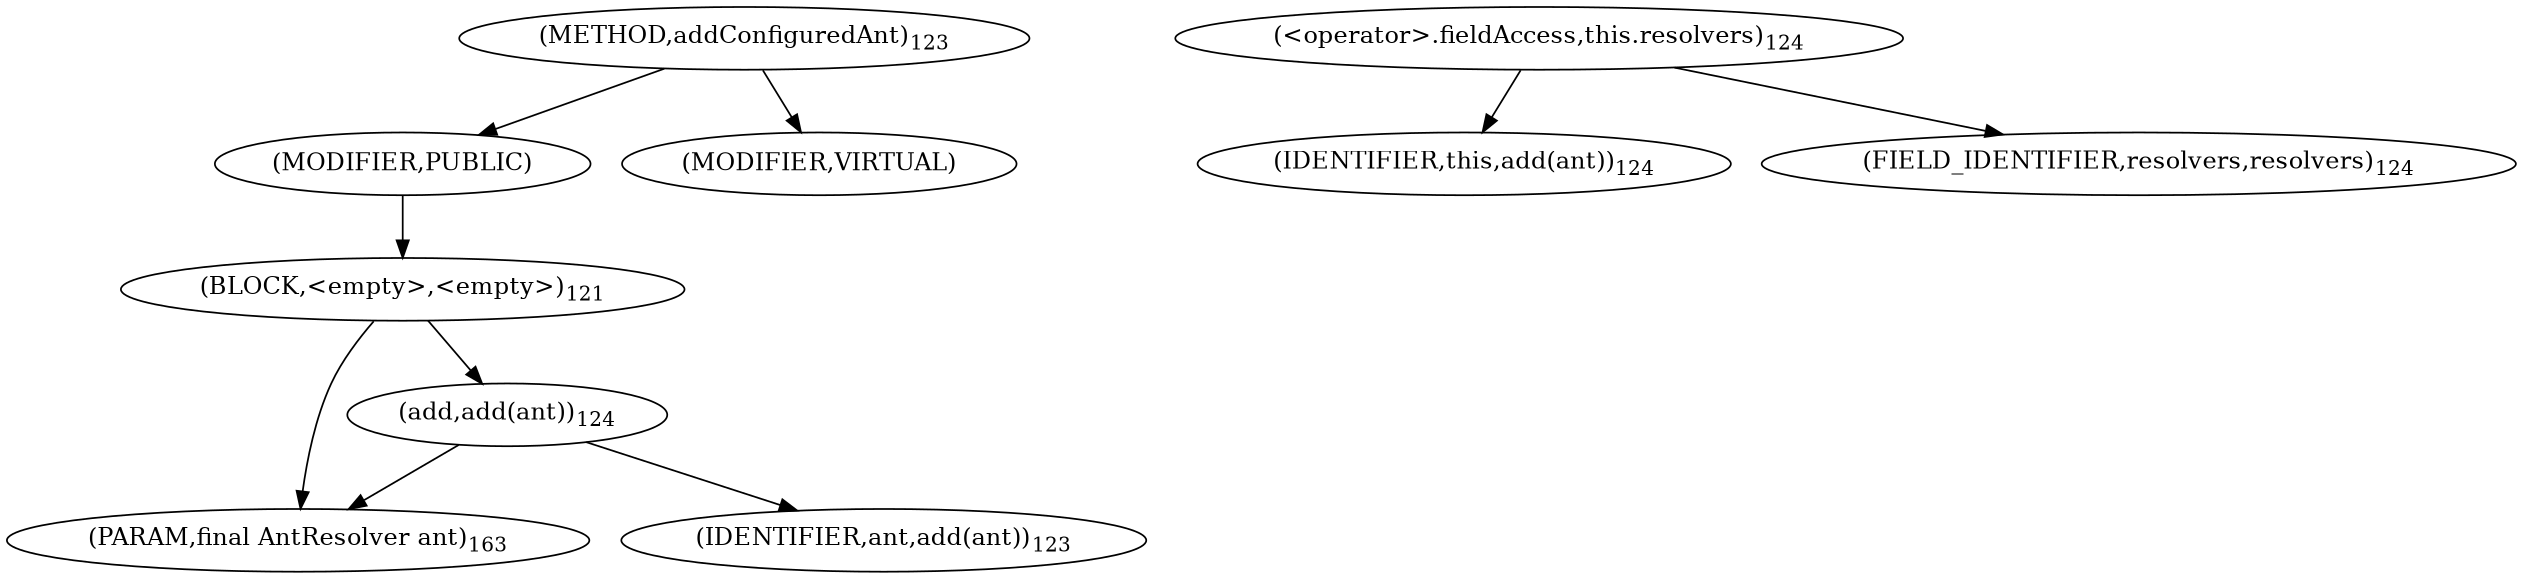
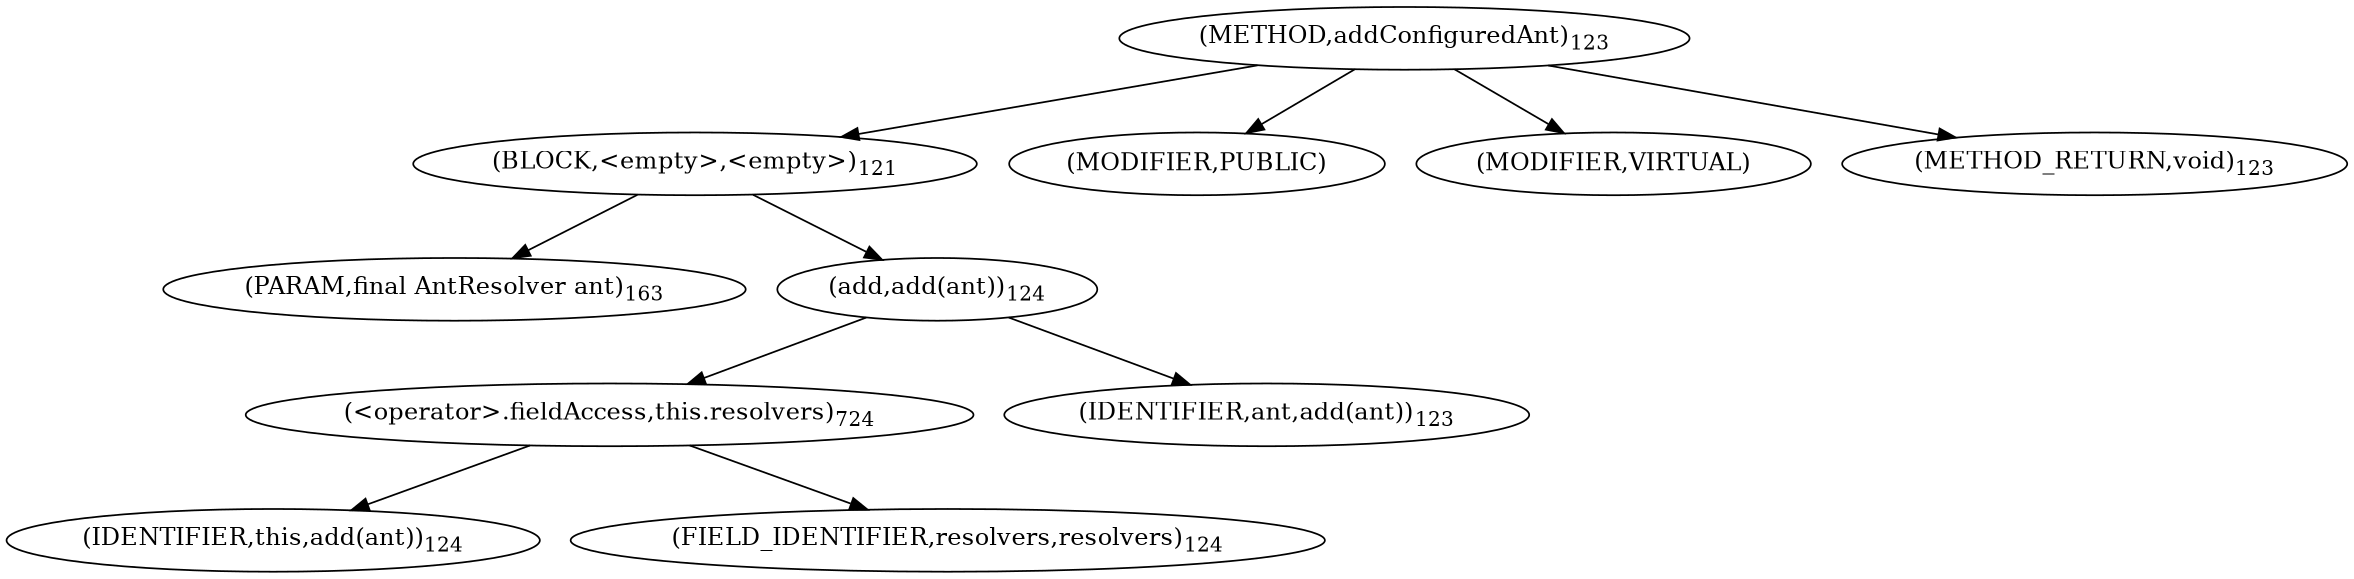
(1785, 36) -> (855, 412)
none -> (2095, 164)
(403, 218) -> (1058, 100)
(411, 473) -> (785, 348)
